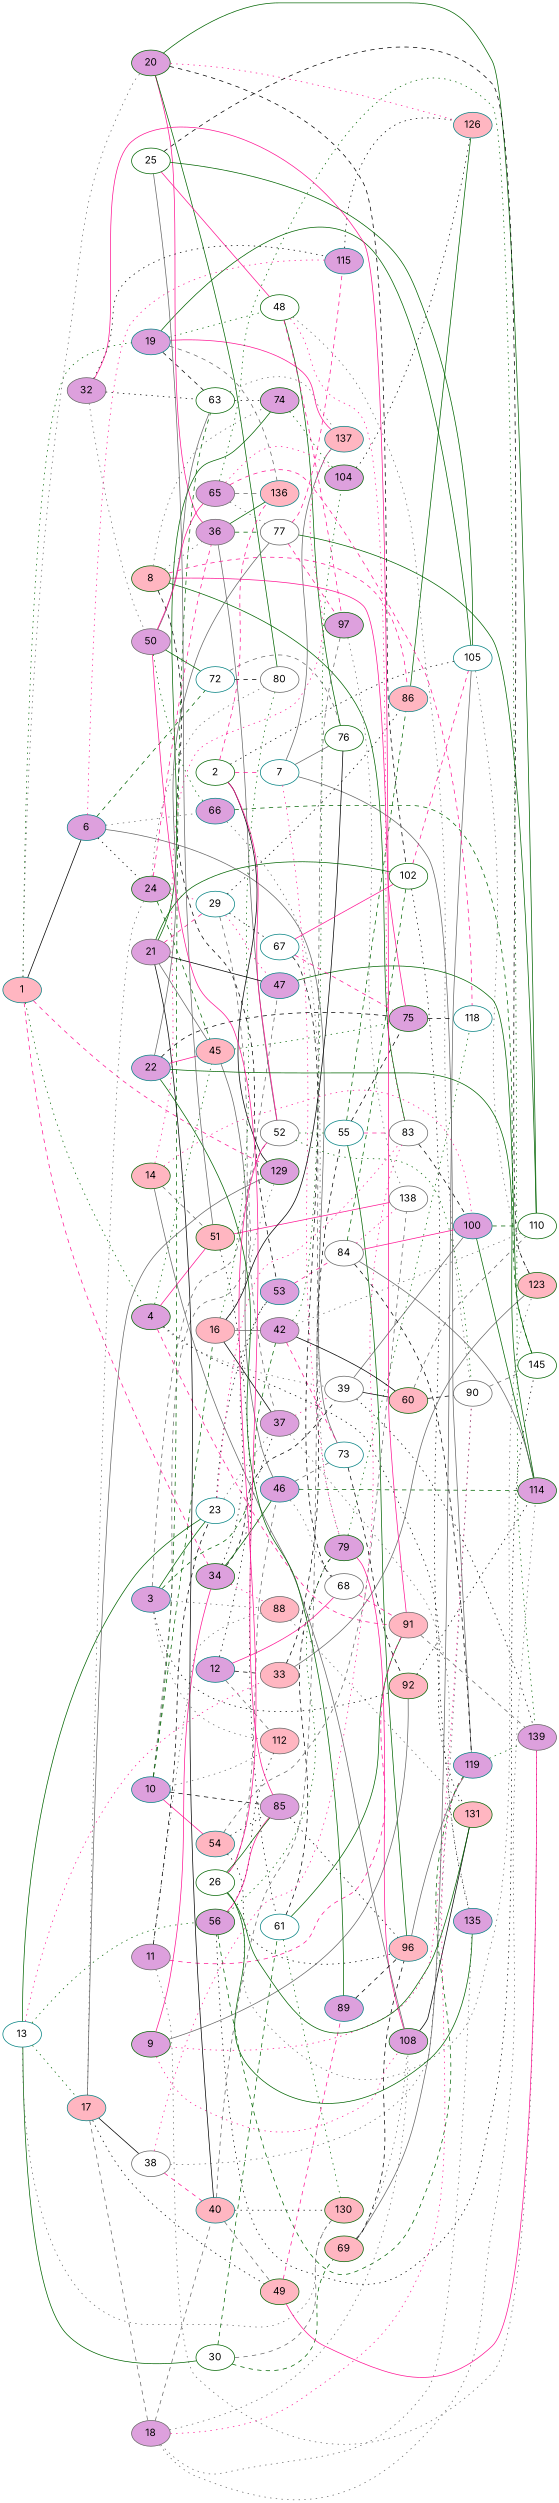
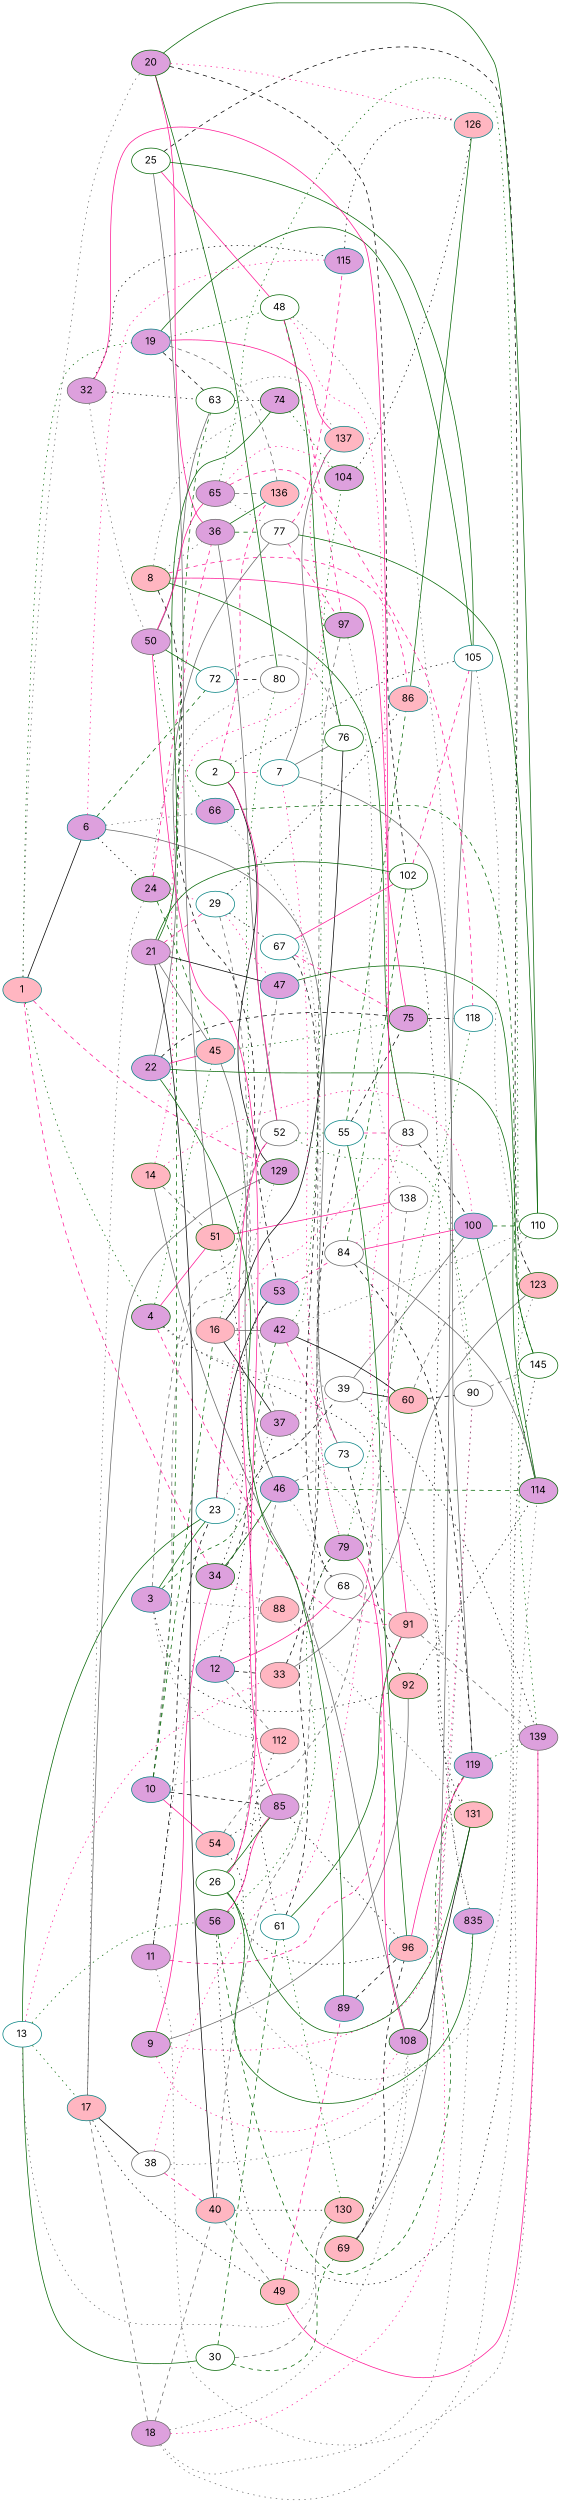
(230, 1396) -> (230, 1396)
(432, 1854) -> (432, 1854)
(473, 1921) -> (473, 1921)
